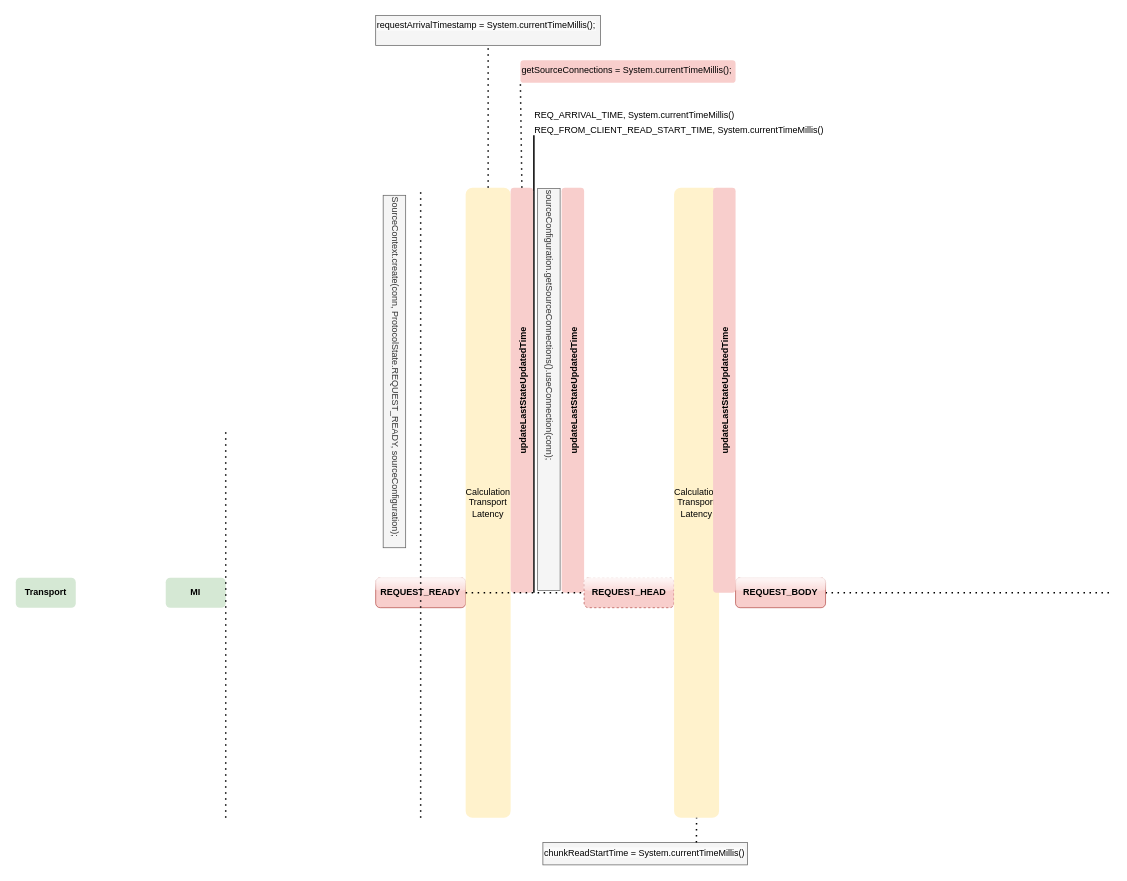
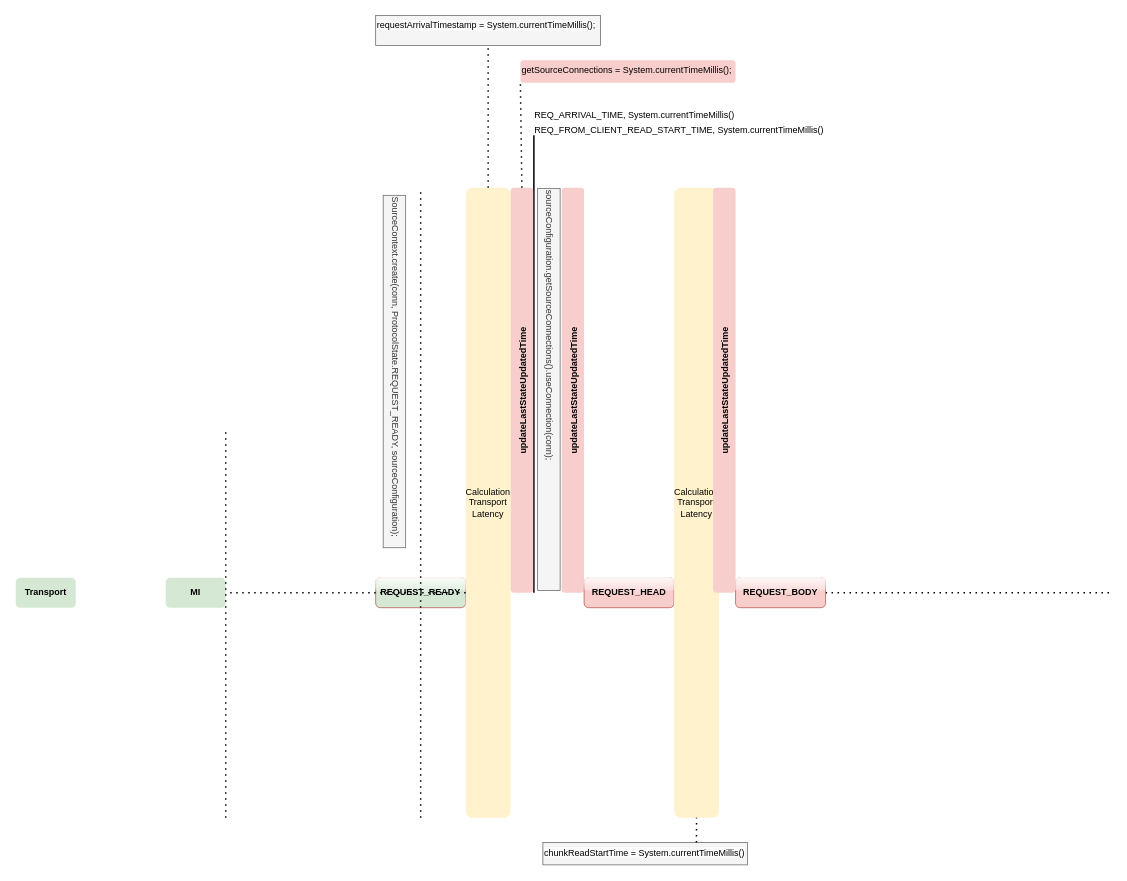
(420, 593) -> (420, 593)
(524, 593) -> (311, 593)
(629, 593) -> (629, 593)
